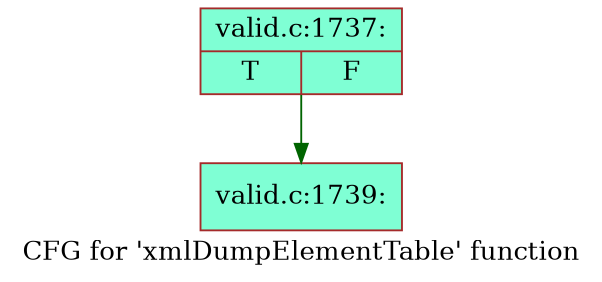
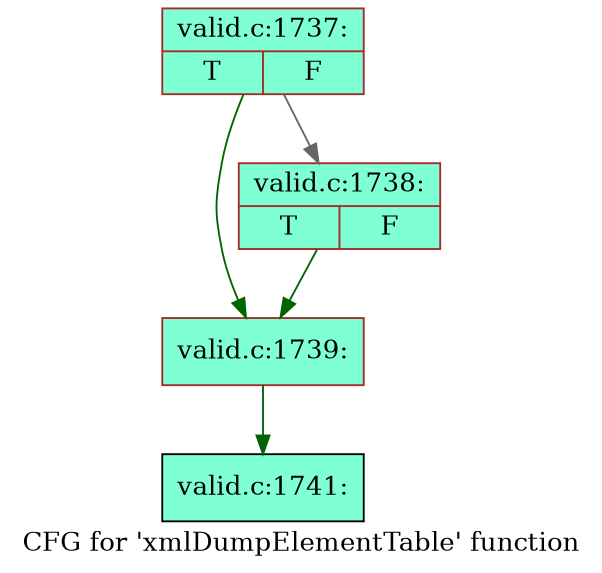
none -> (339, 206)
none -> (263, 488)
